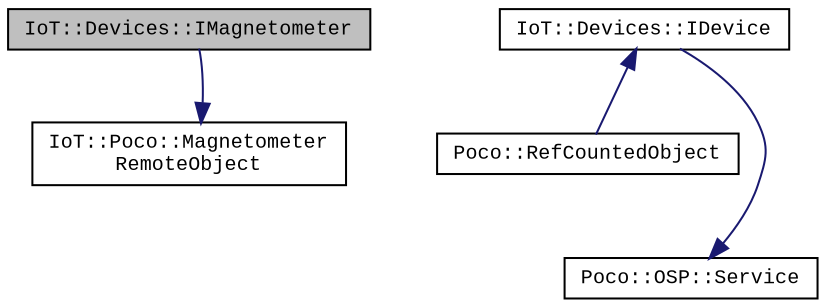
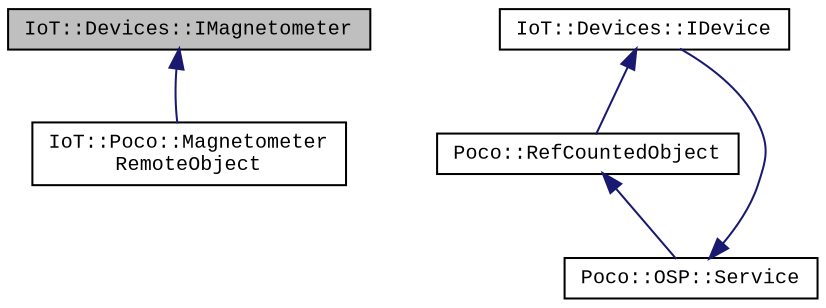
(202, 76) -> (176, 96)
none -> (646, 224)
